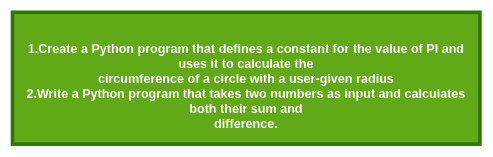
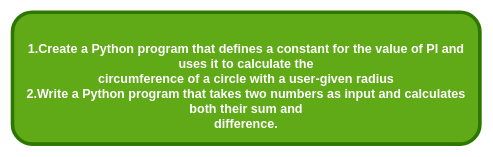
(246, 78) -> (246, 78)
